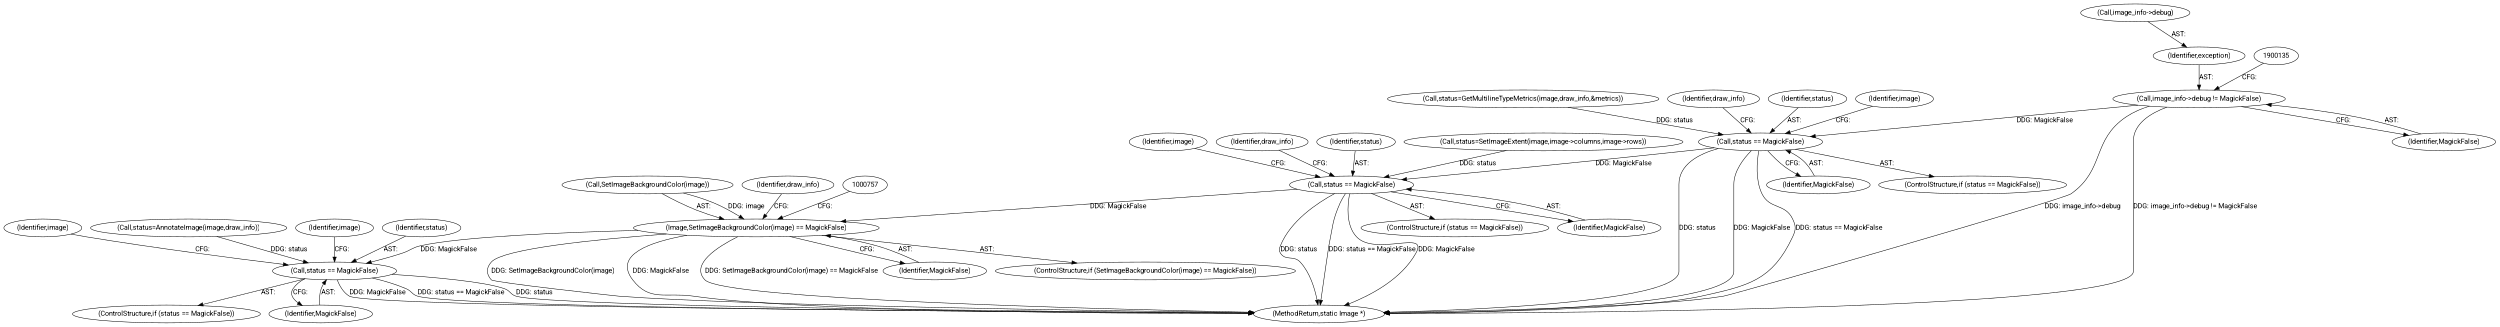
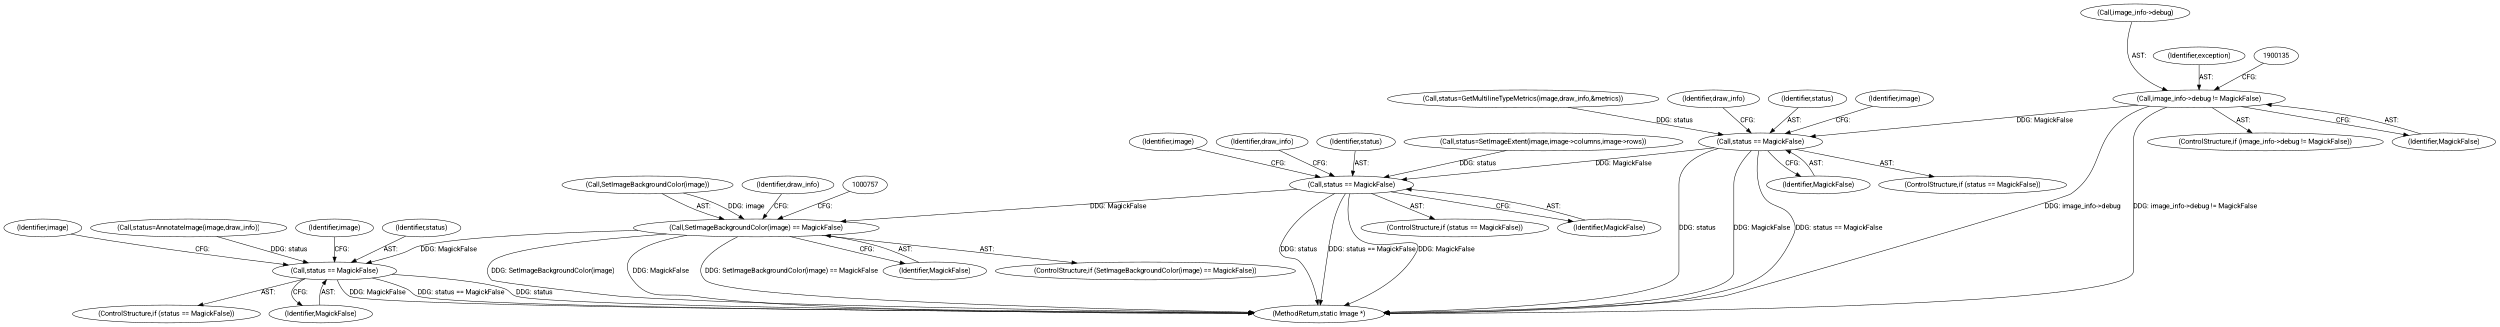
(2165, 33) -> (2131, 63)
none -> (2265, 142)
(756, 228) -> (756, 228)
